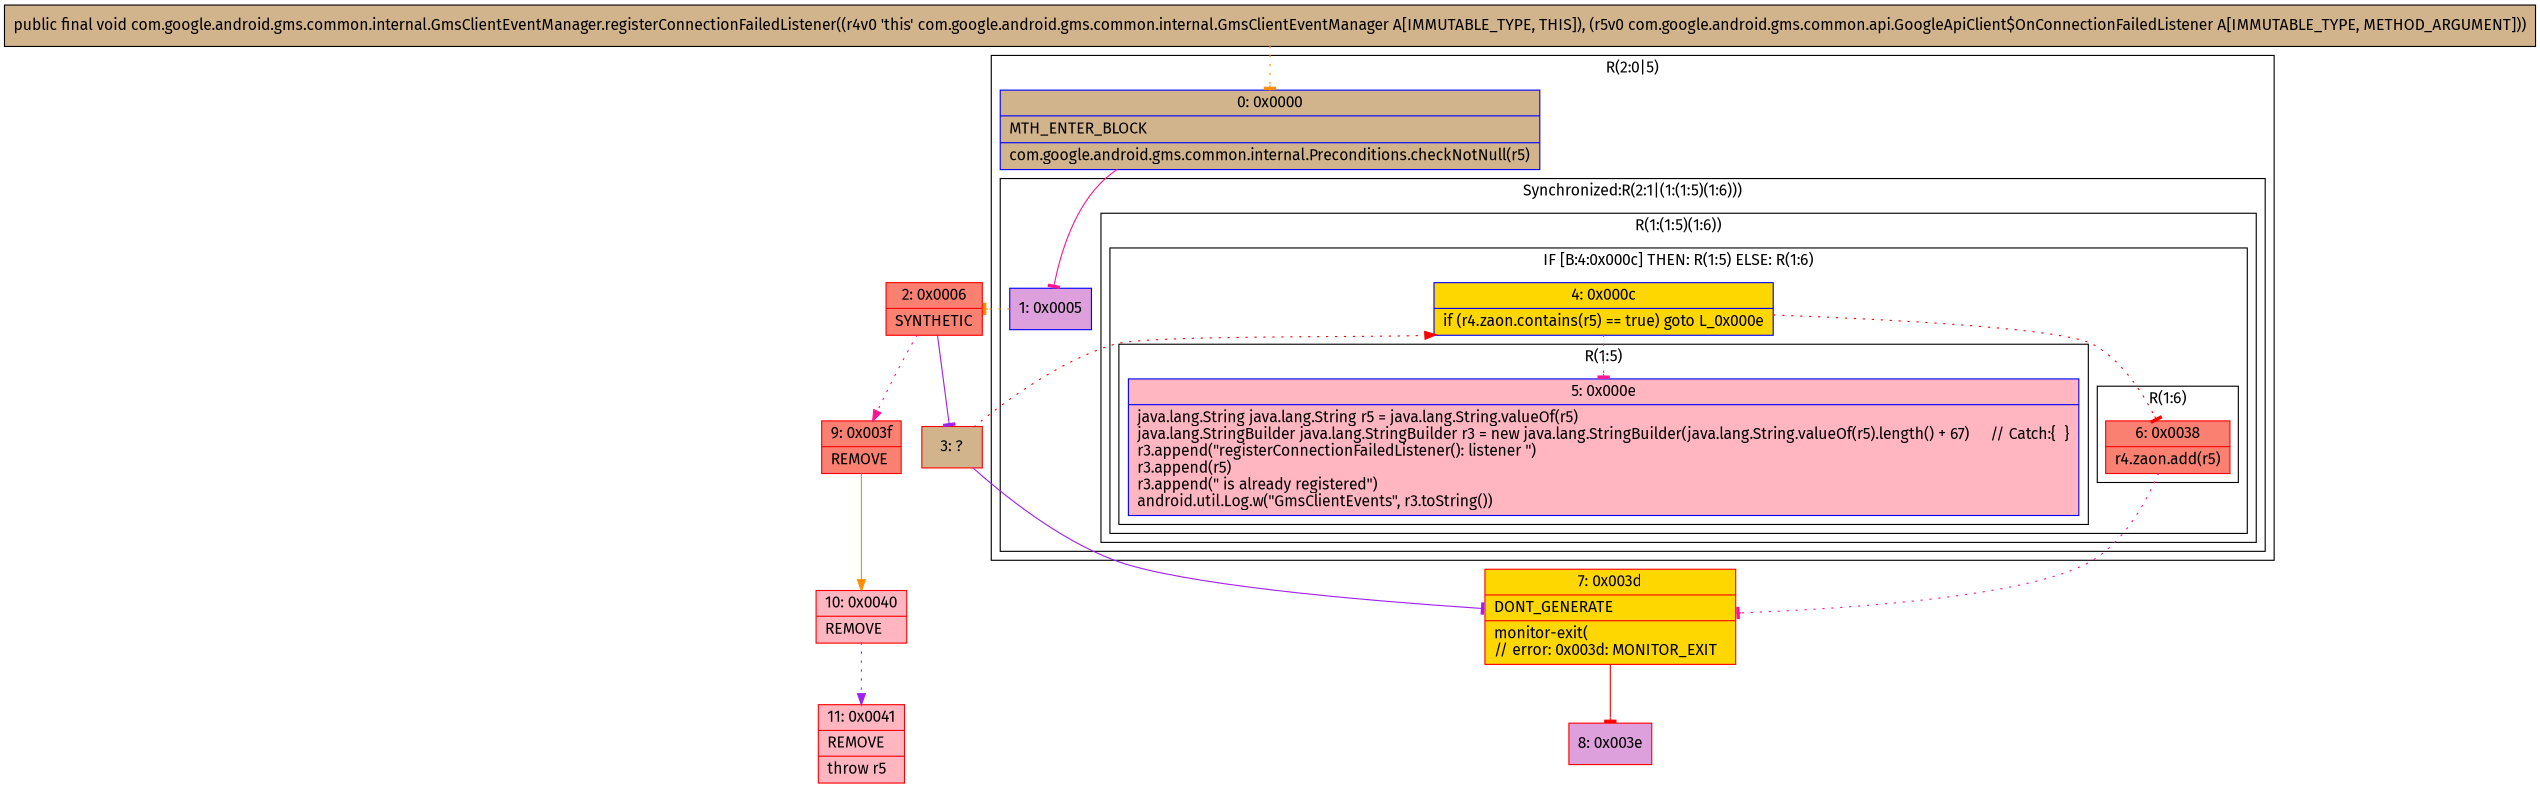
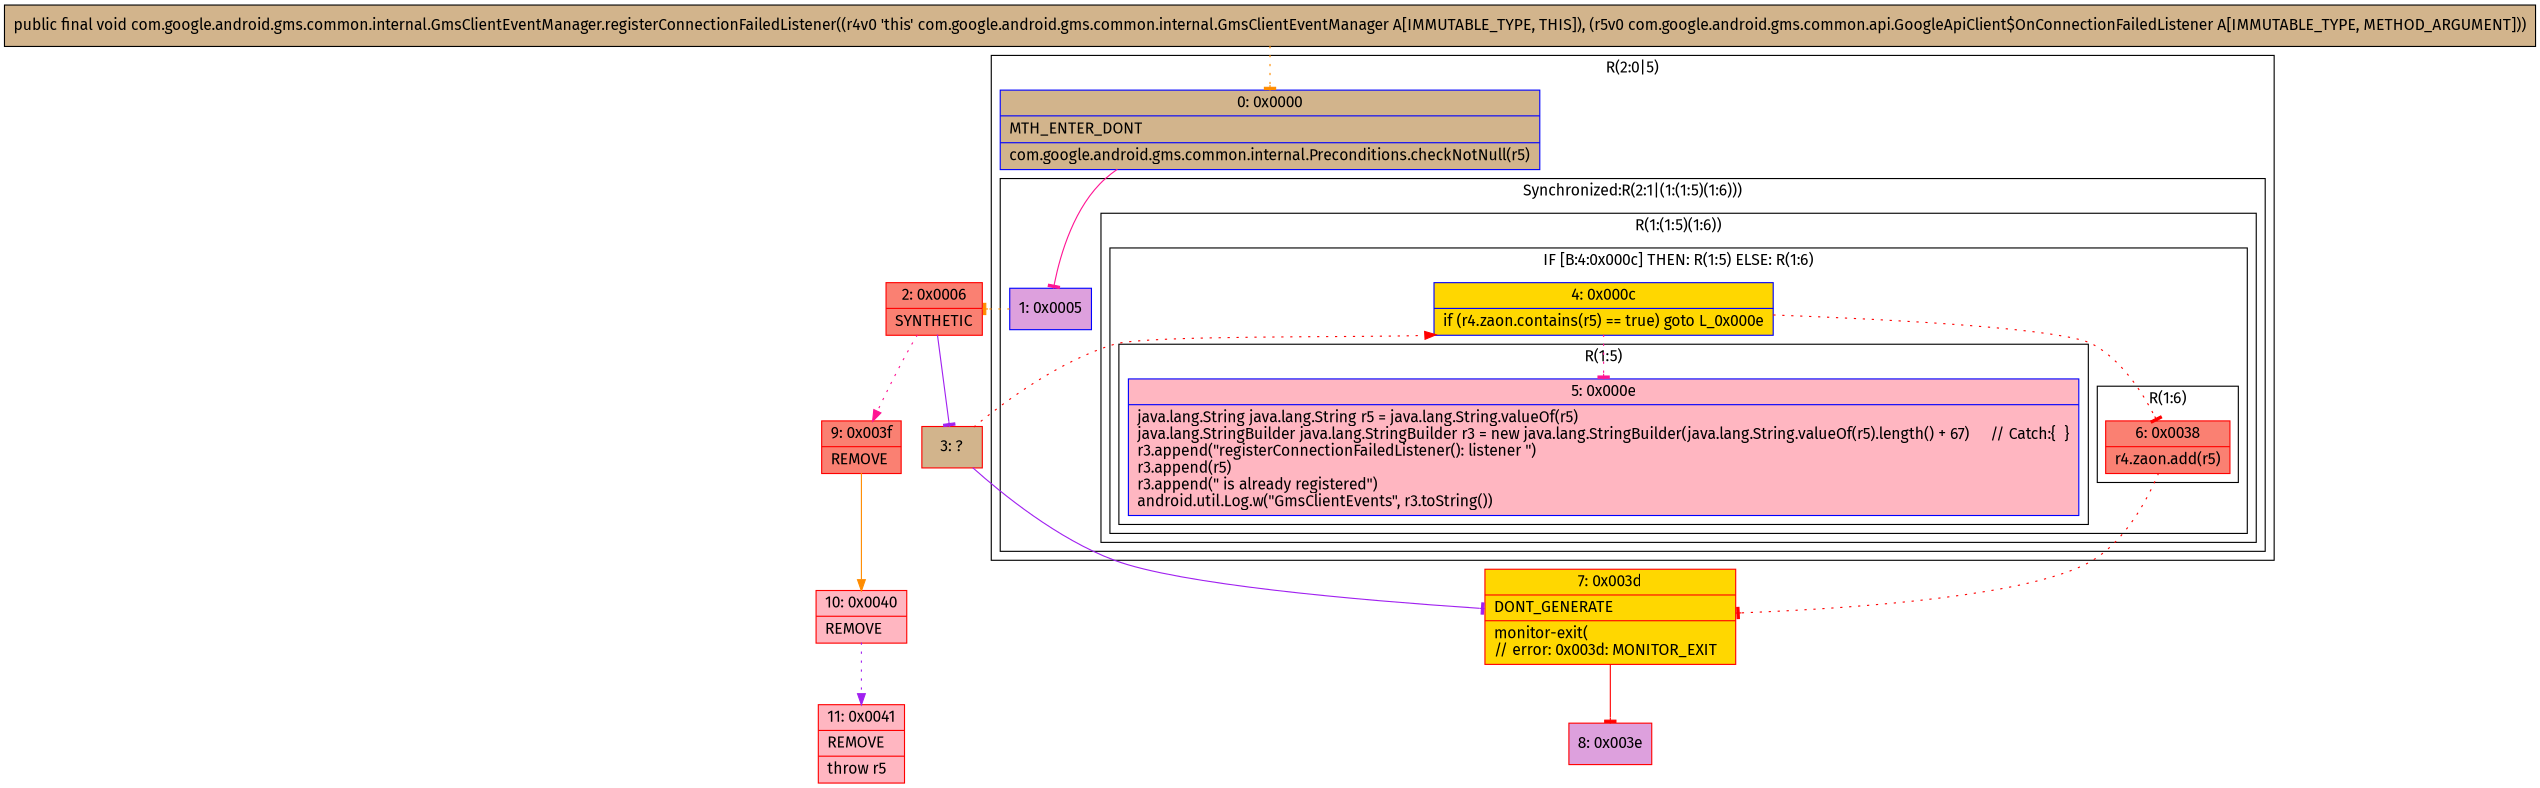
(1079, 129) -> (1076, 129)
(1975, 593) -> (1975, 593)
